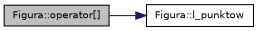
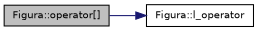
(200, 16) -> (200, 16)
